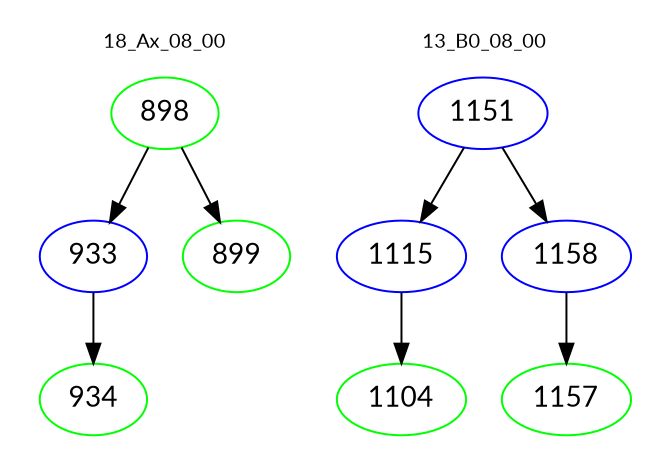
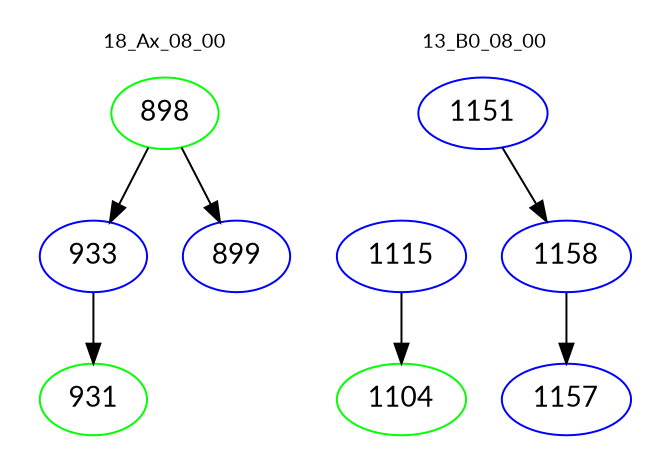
(447, 176) -> none
(237, 256) -> (237, 256)
(93, 399) -> (93, 399)
(566, 399) -> (566, 399)
